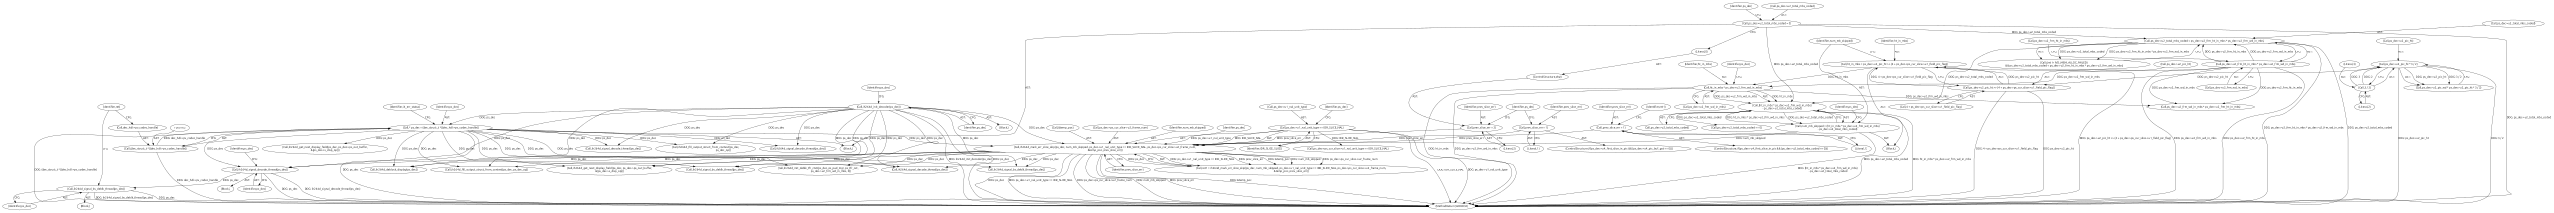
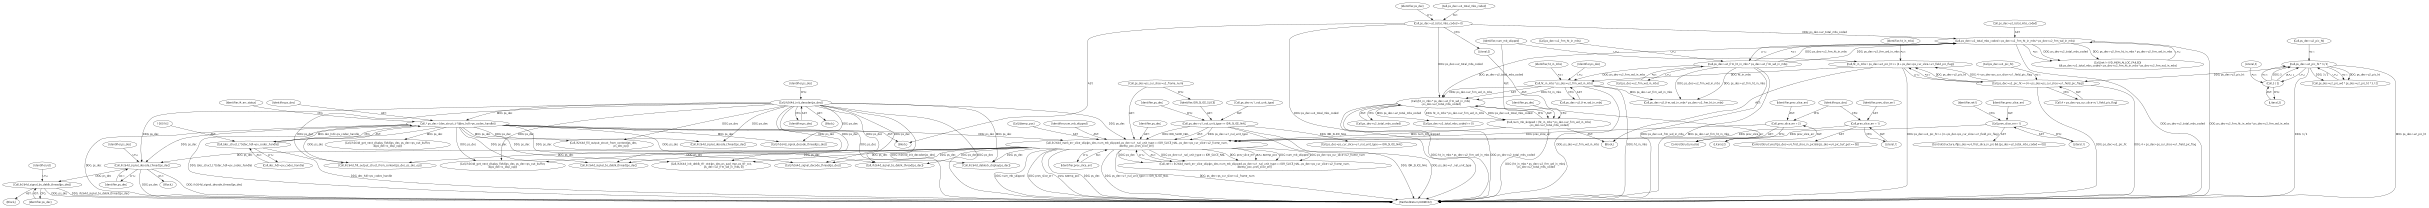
(1435, 88) -> (1740, 138)
(124, 117) -> (265, 155)
(1301, 143) -> (1176, 93)
